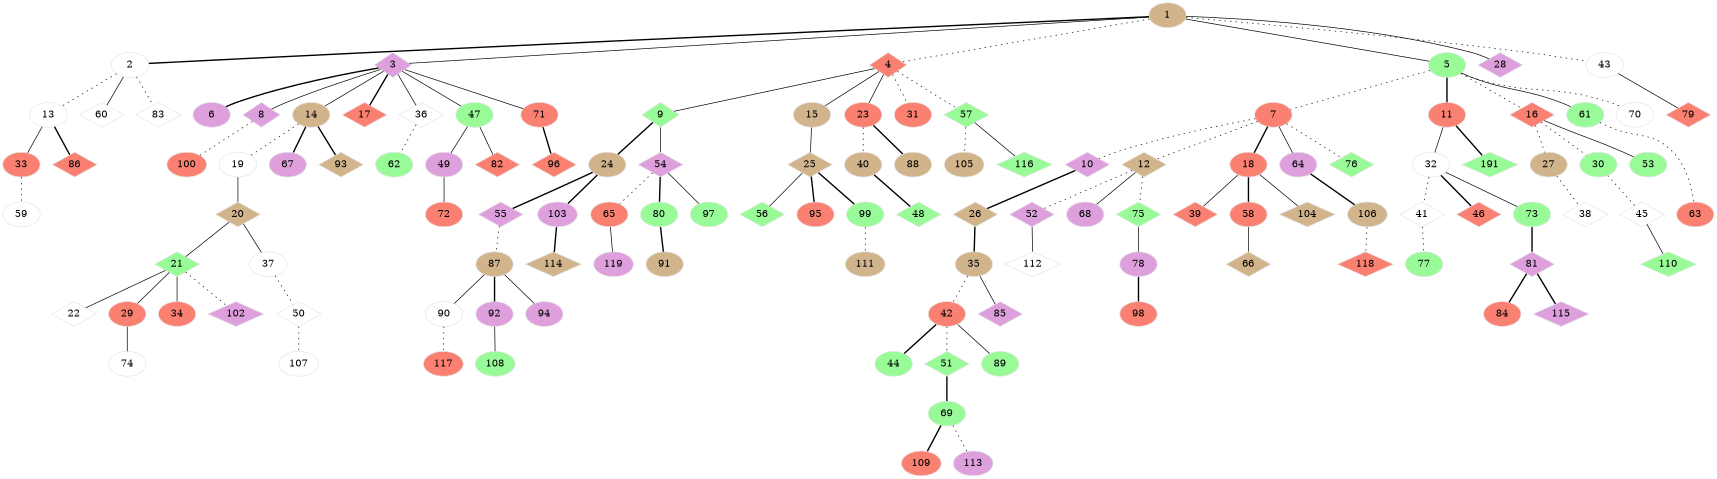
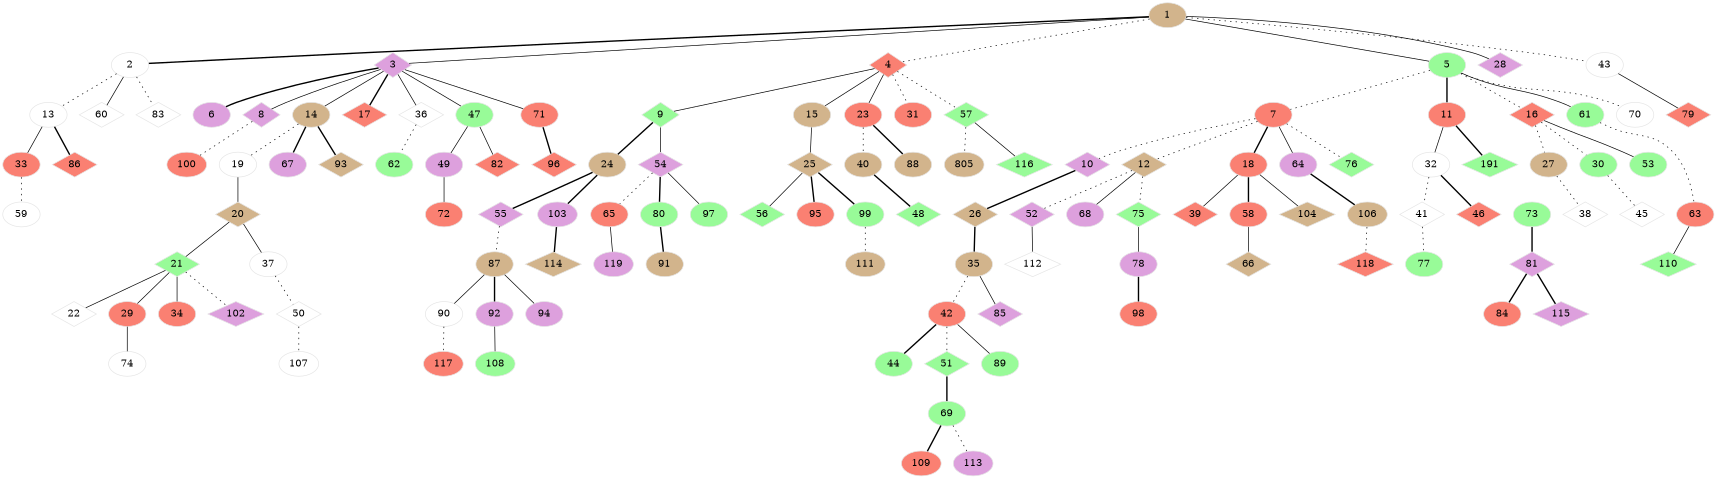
(964, 165) -> (964, 165)
(1482, 190) -> none
(1655, 239) -> (1681, 240)
